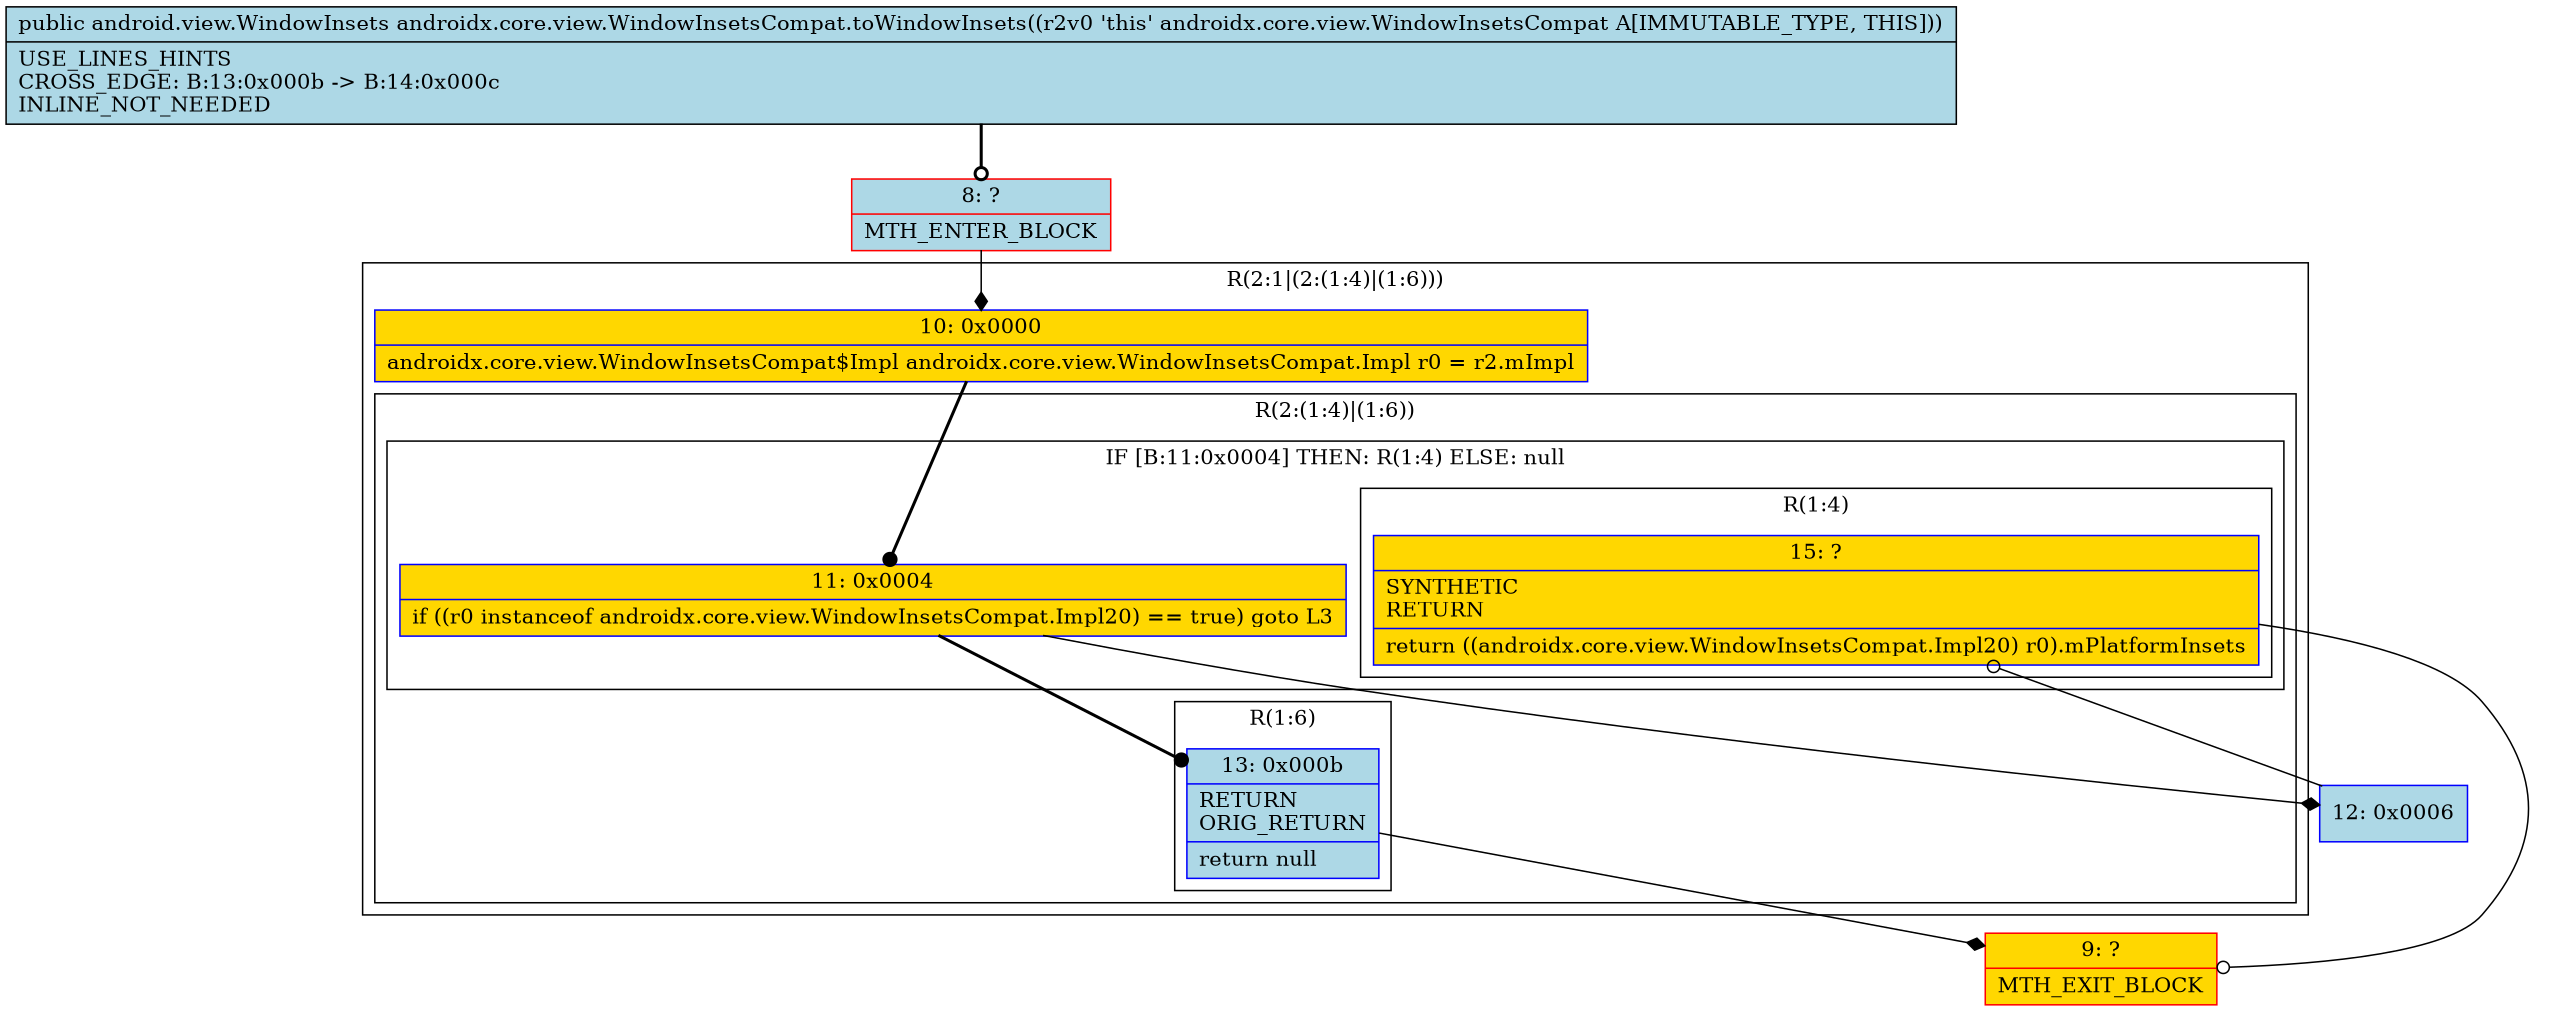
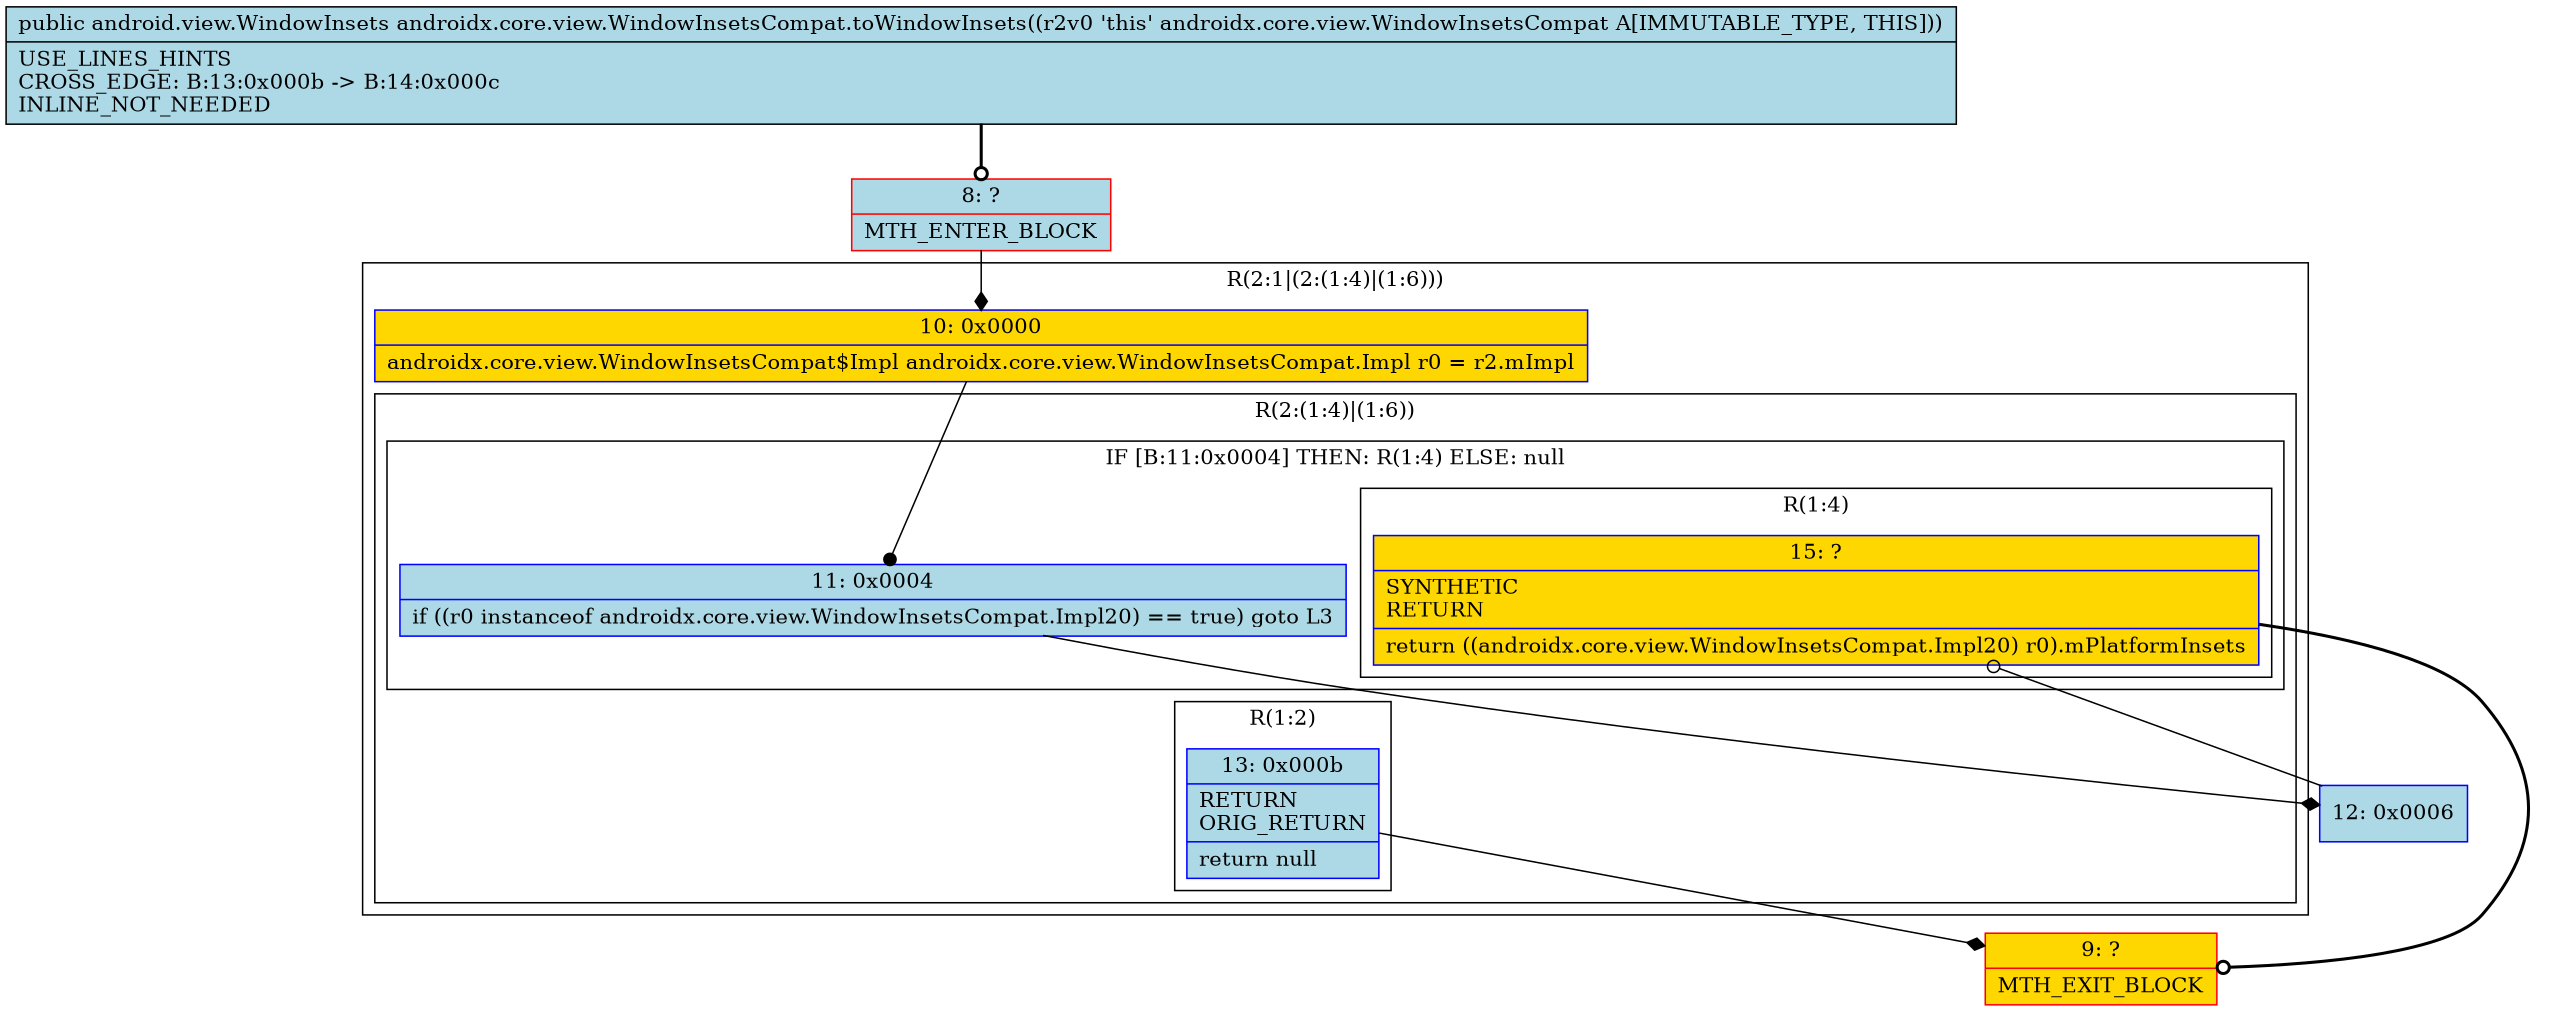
(930, 467) -> (930, 467)
(873, 600) -> (873, 600)
(1063, 699) -> none
(1283, 719) -> (1283, 719)
(2527, 819) -> (2527, 819)
